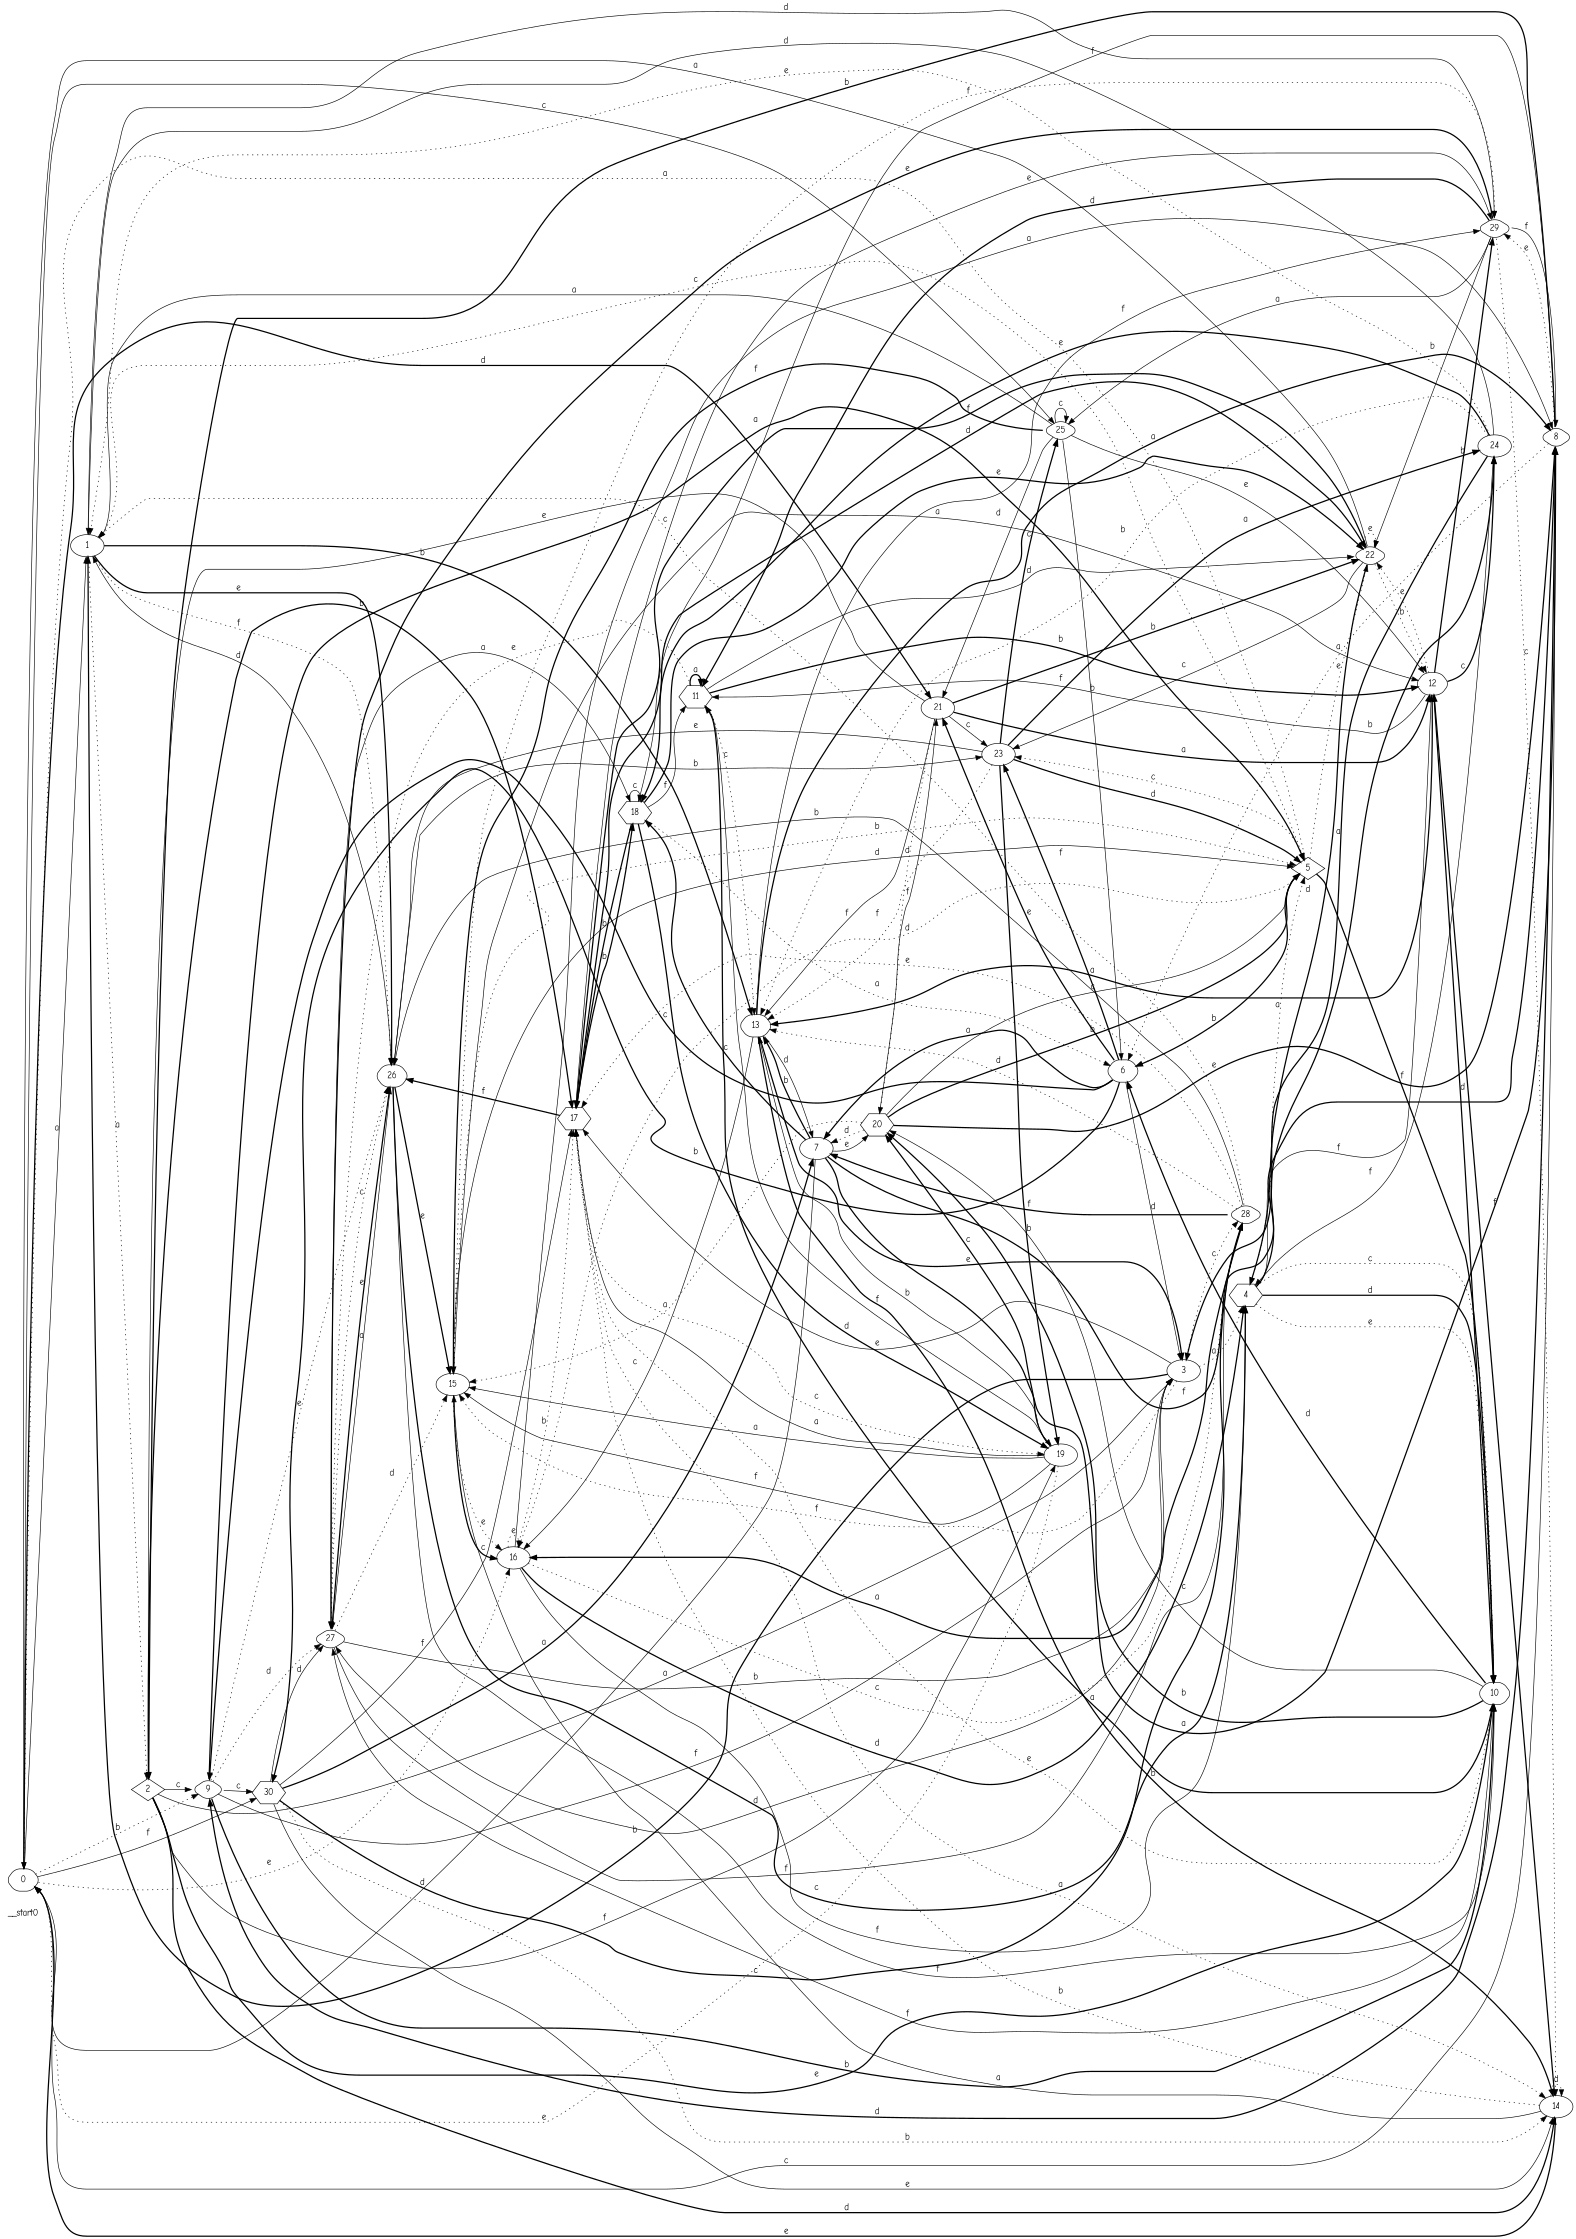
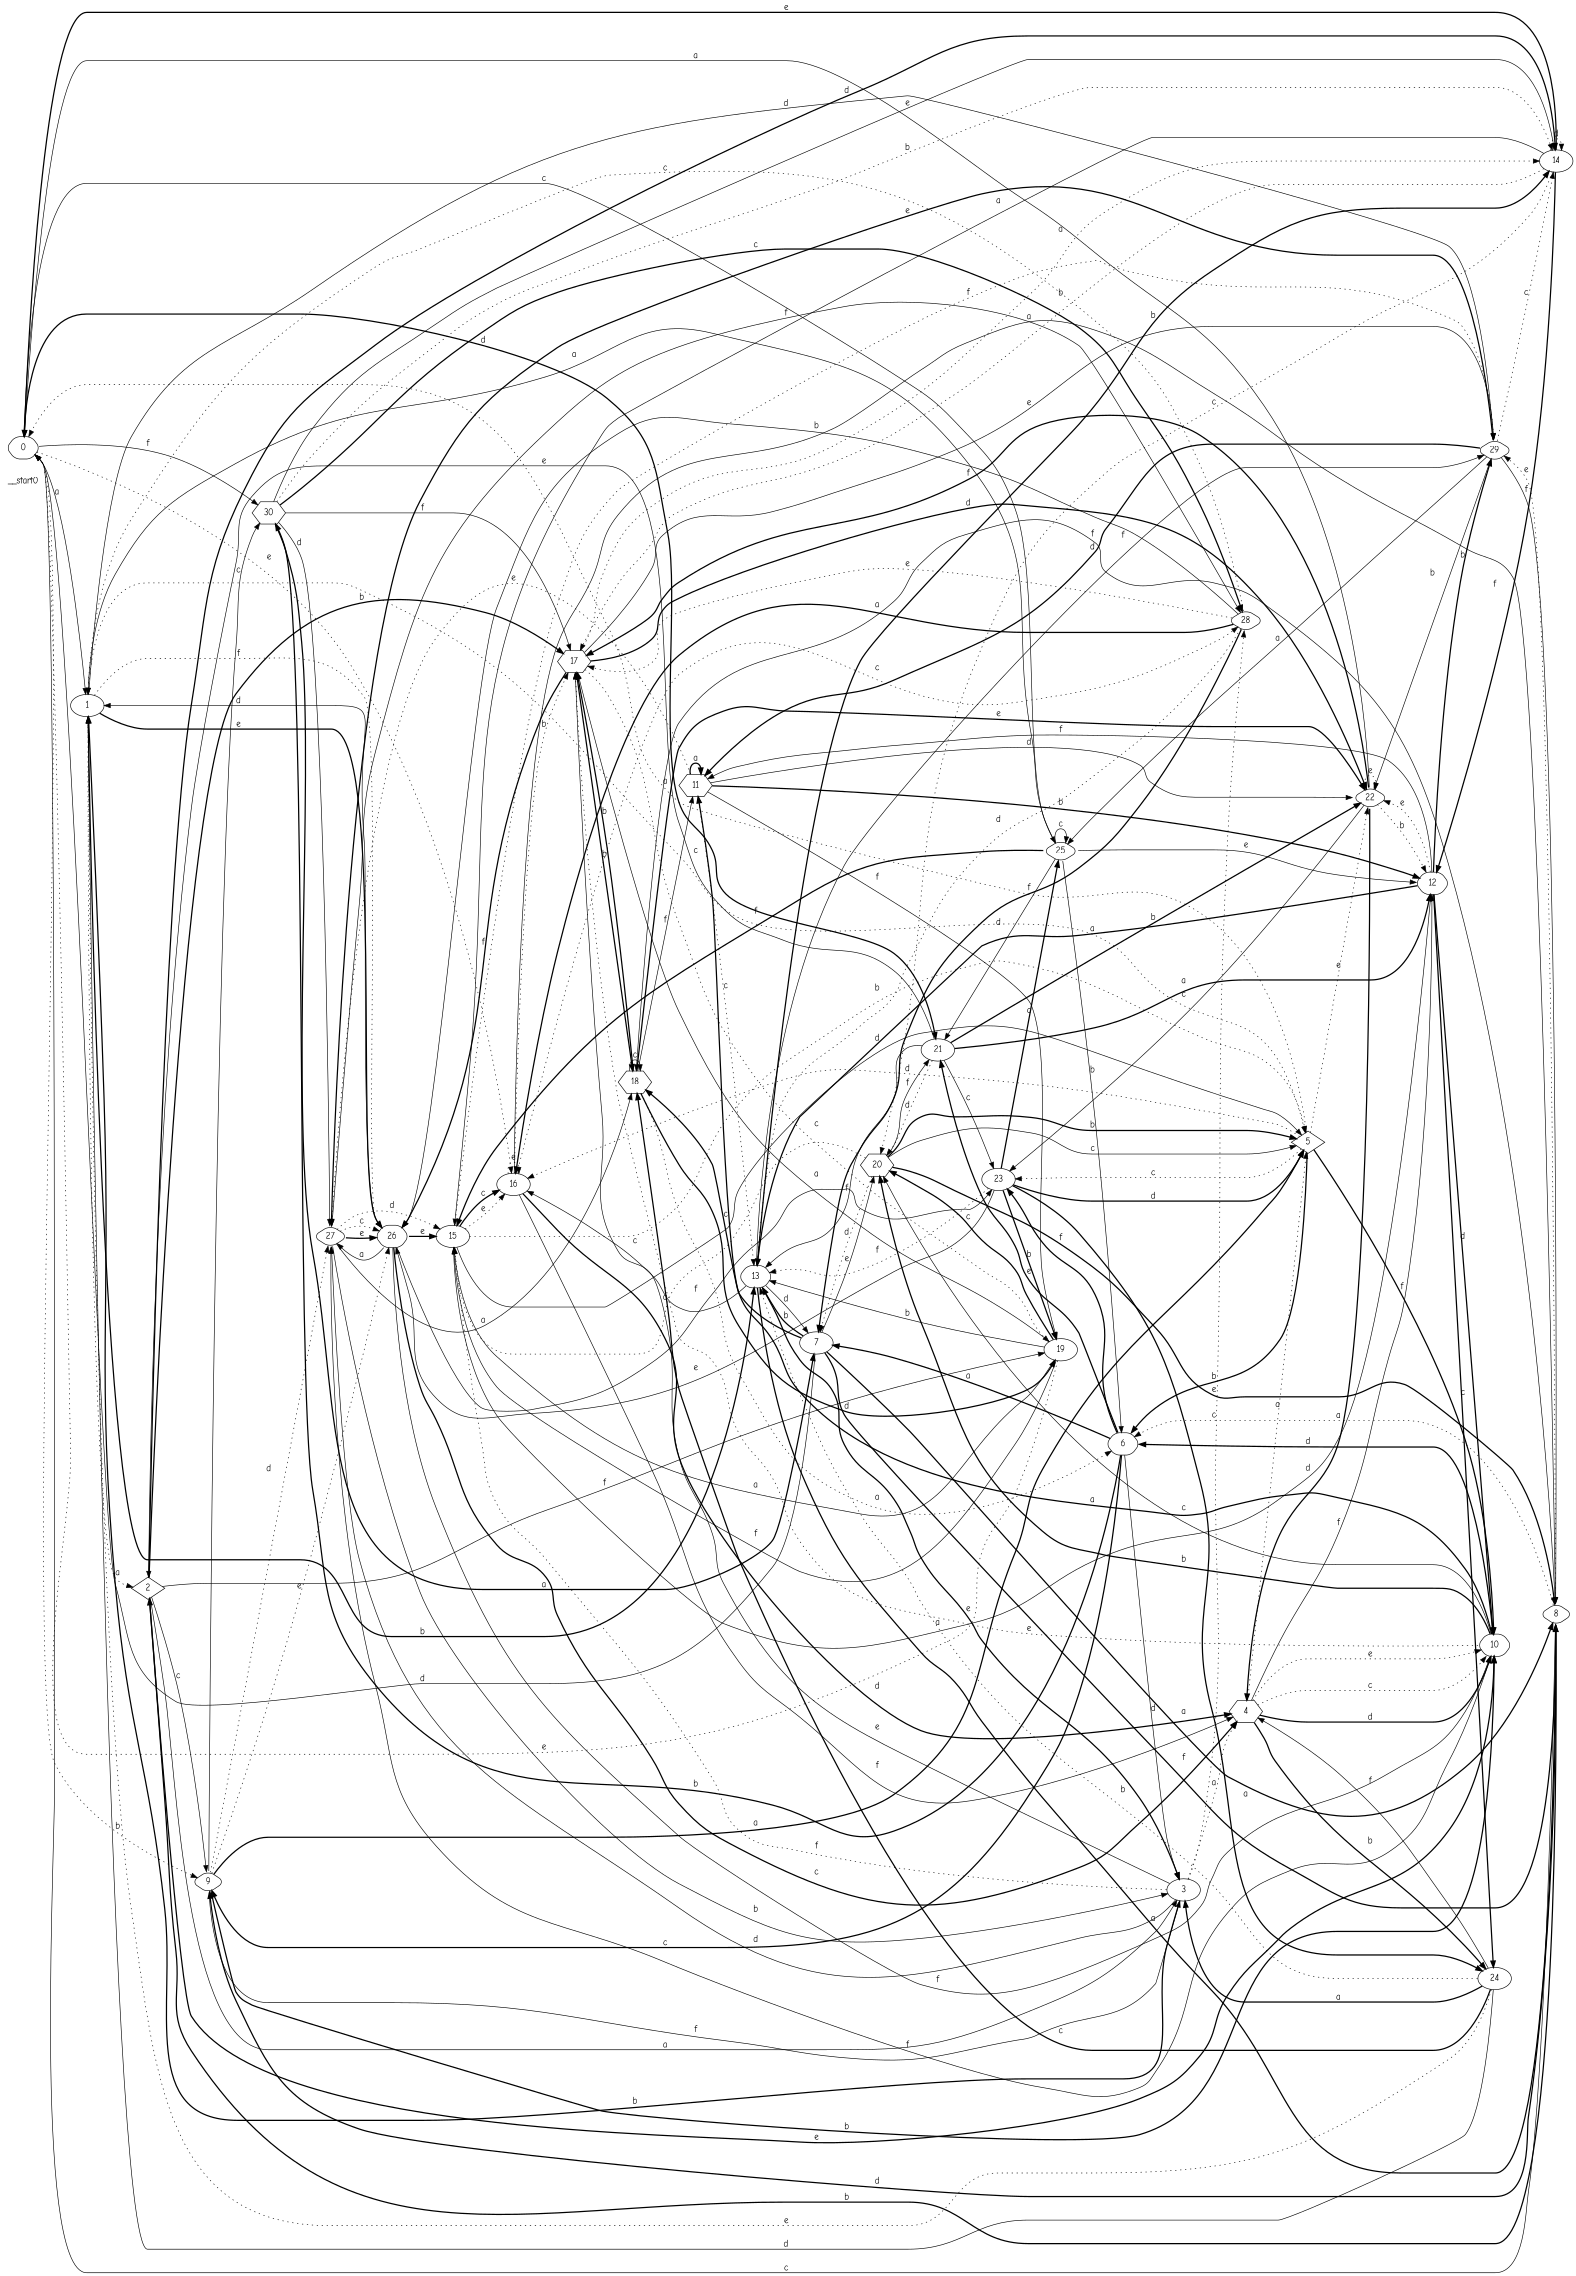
(1061, 343) -> (1061, 2031)
none -> (1042, 537)
(696, 764) -> (696, 1289)
